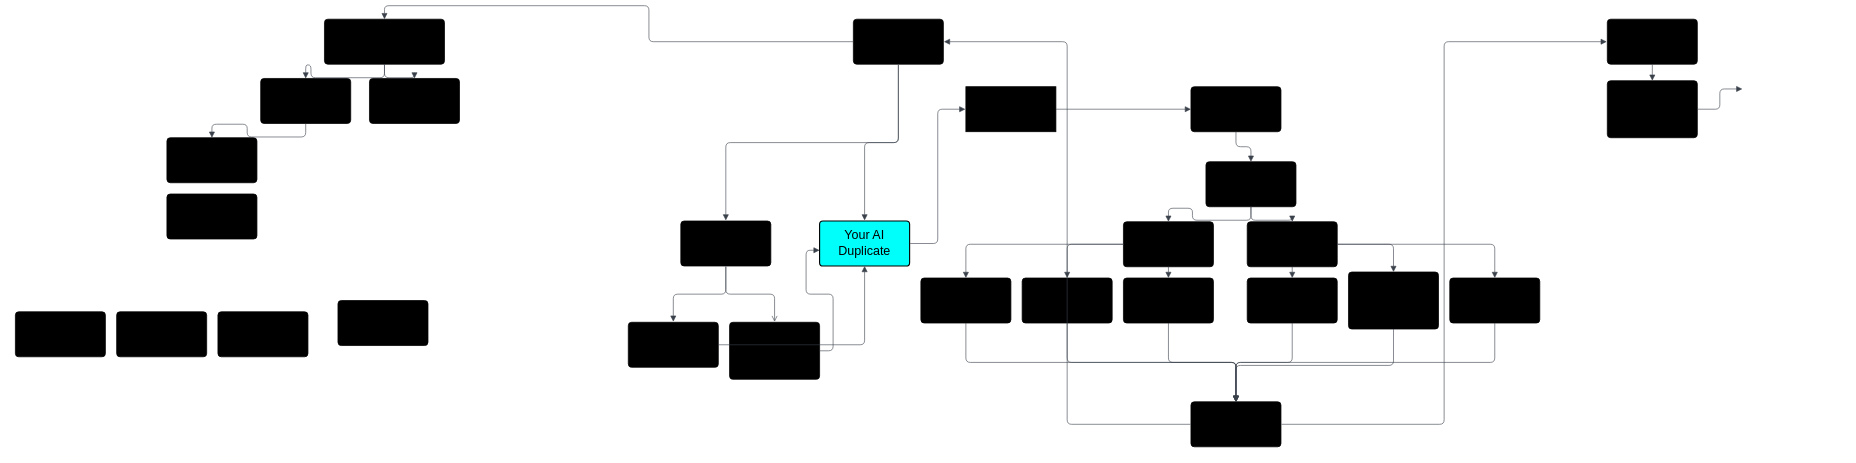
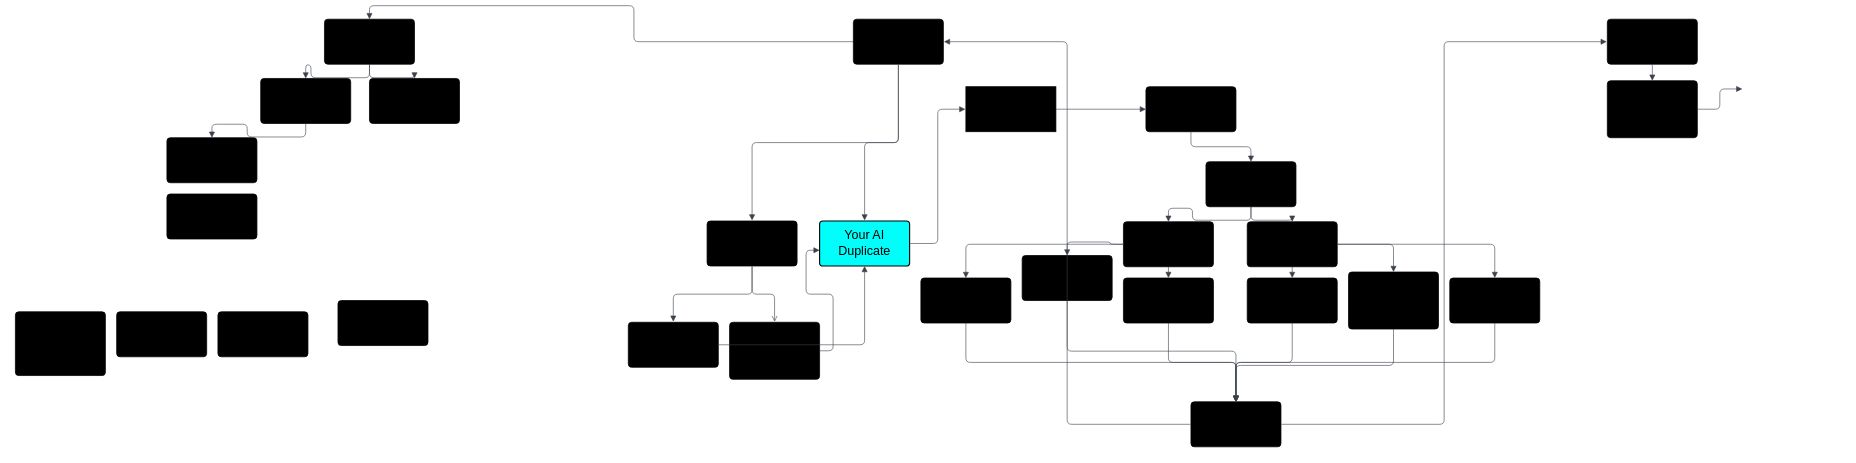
(384, 42) -> (369, 42)
(414, 101) -> (414, 101)
(1236, 109) -> (1191, 109)
(726, 243) -> (752, 243)
(1067, 300) -> (1067, 278)
(60, 334) -> (60, 344)
